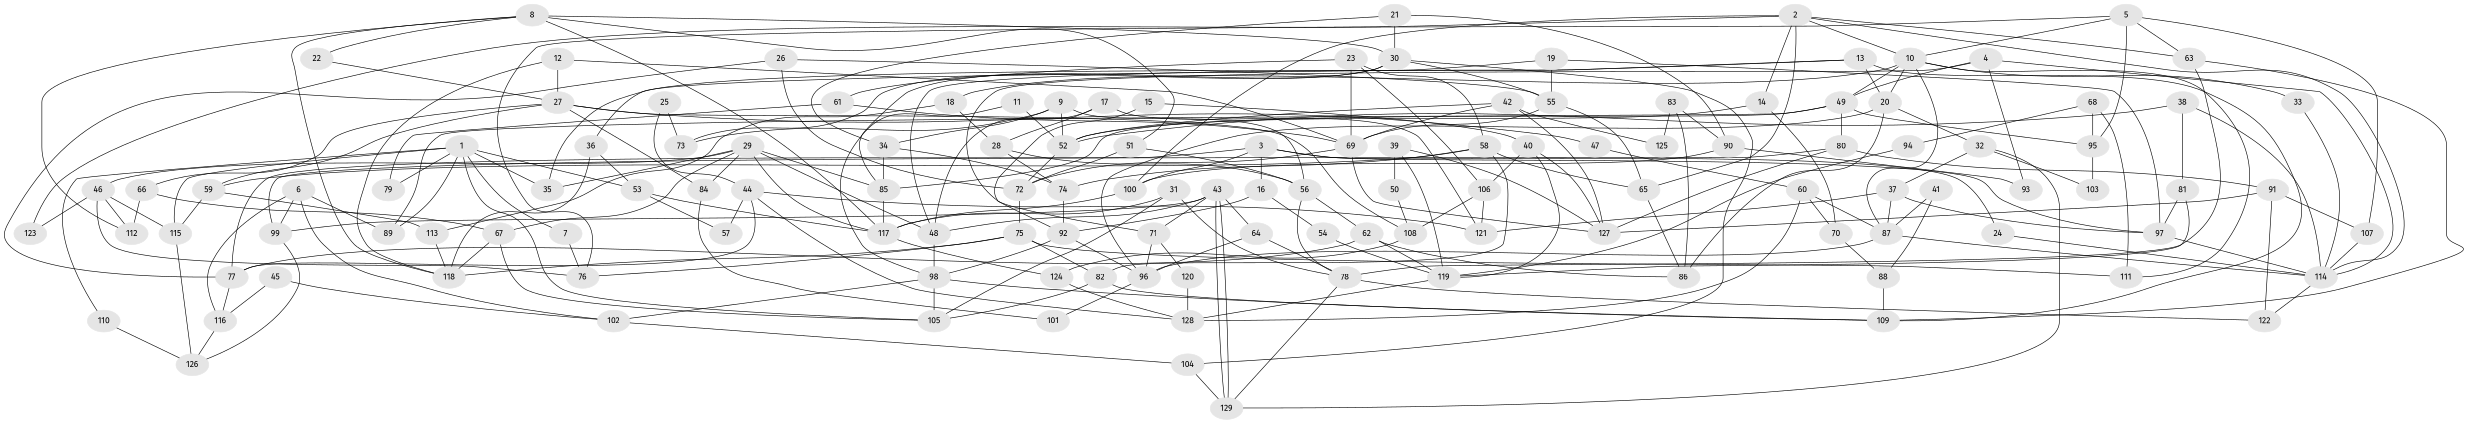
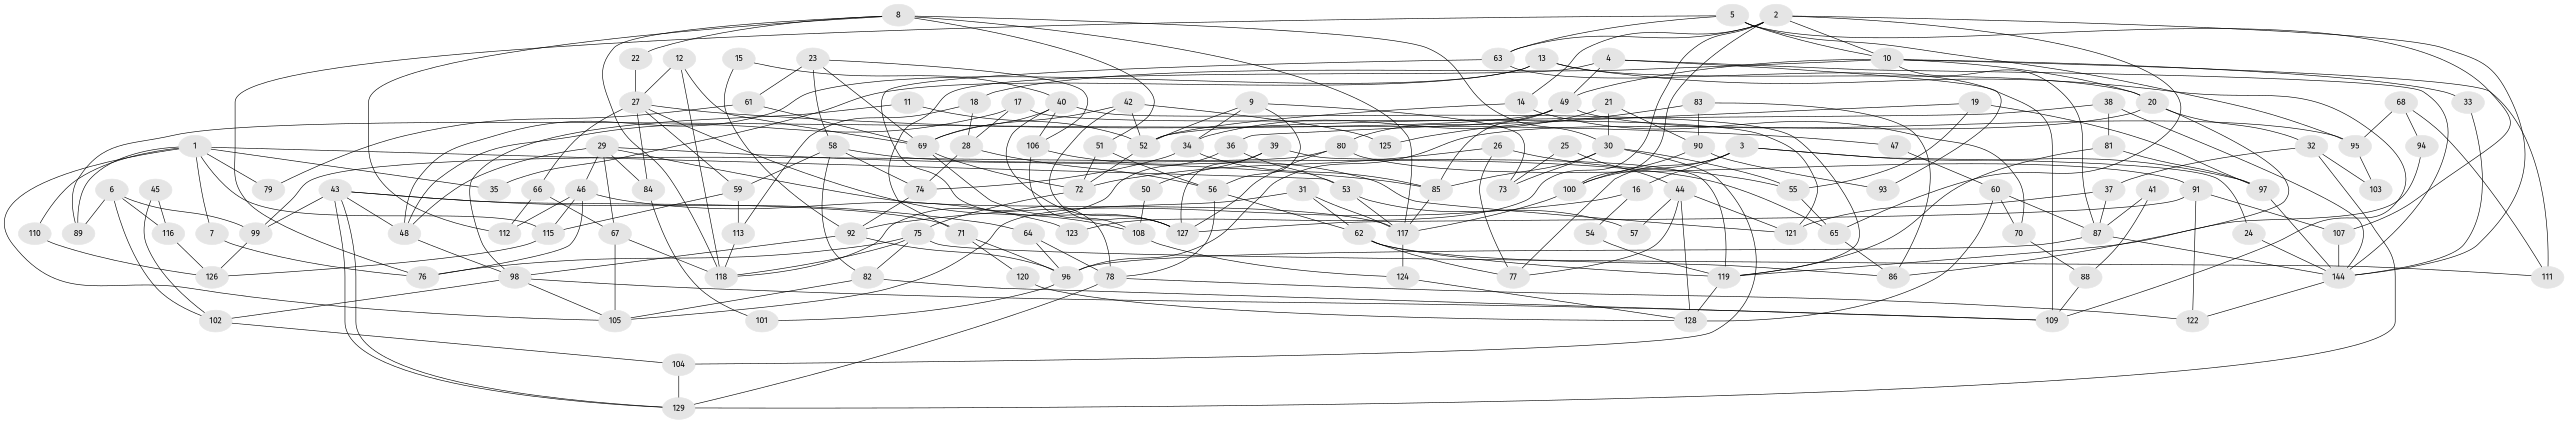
(1487, 122) -> (992, 124)
(610, 177) -> none
(2023, 223) -> none
(1248, 251) -> (1329, 211)
(2321, 277) -> (2339, 277)
(226, 299) -> none
